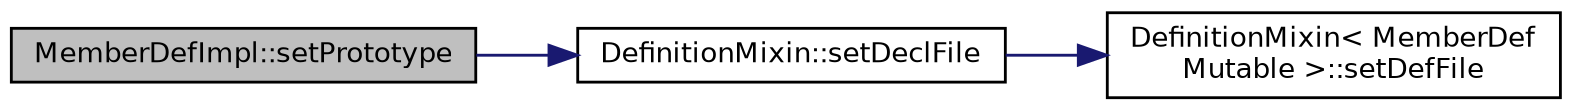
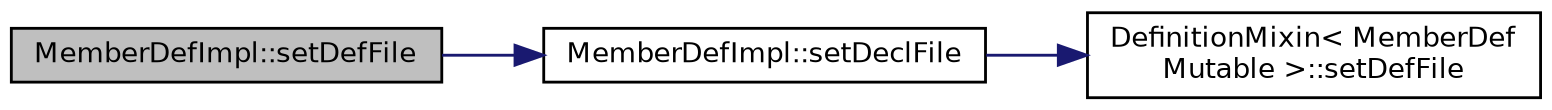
(244, 55) -> (227, 55)
(792, 55) -> (765, 55)
